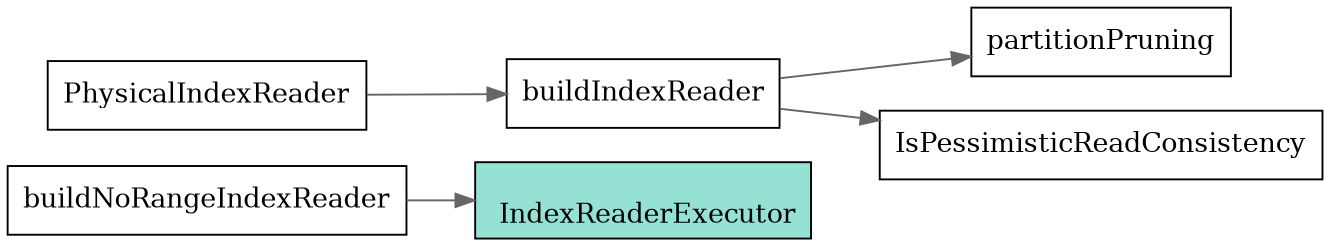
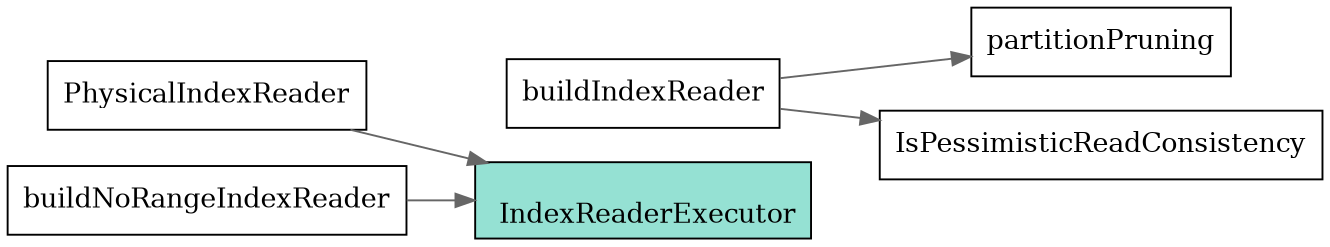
(427, 94) -> (409, 144)
